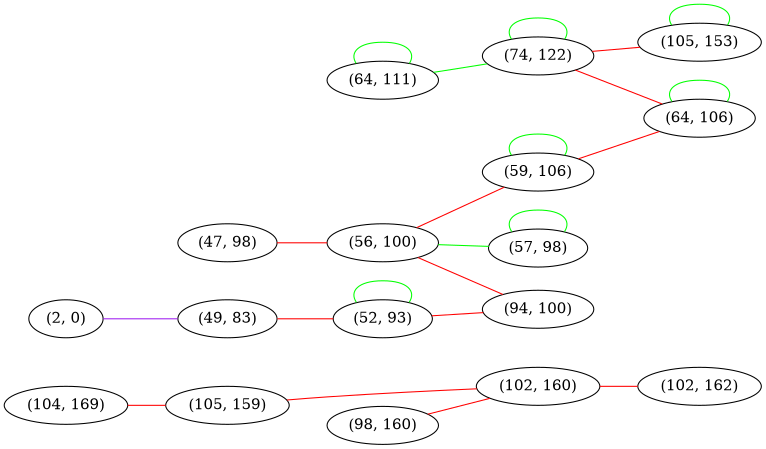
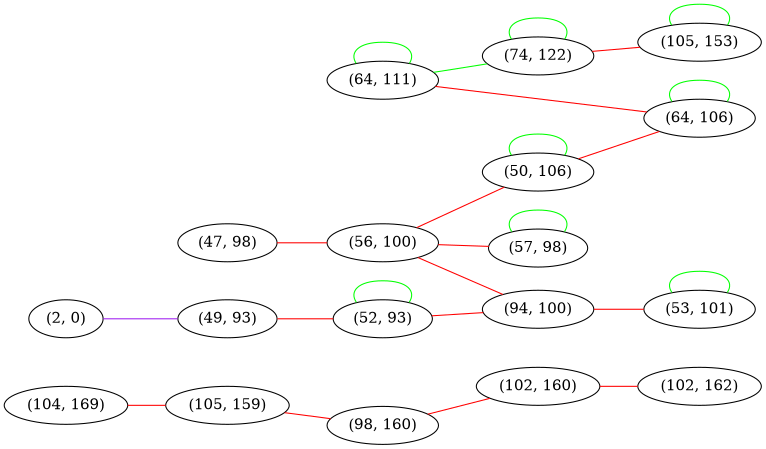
(619, 87) -> (541, 99)
(538, 172) -> (538, 172)
(464, 246) -> (464, 246)
none -> (700, 309)
(227, 319) -> (227, 319)
(382, 394) -> (308, 416)
